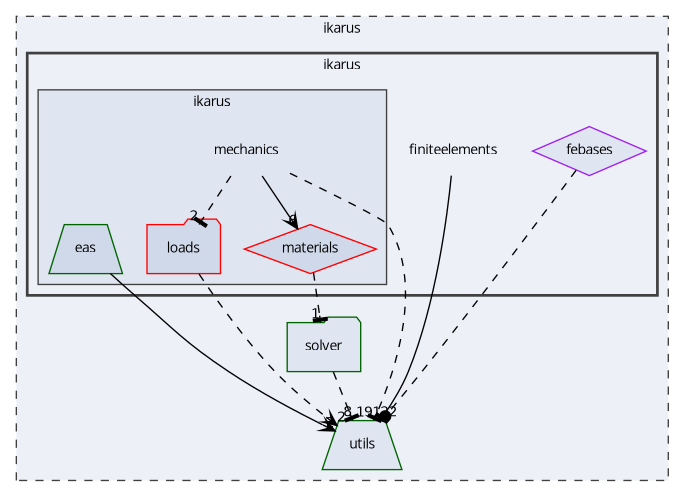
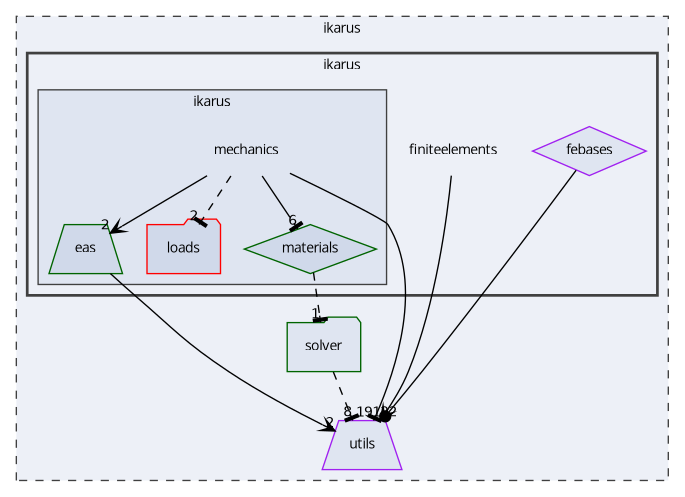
(276, 197) -> (276, 197)
none -> (165, 201)
(310, 249) -> (310, 249)
(402, 265) -> (402, 265)
(489, 286) -> (489, 286)
(429, 305) -> (429, 305)
(257, 351) -> none
(362, 445) -> (362, 445)
